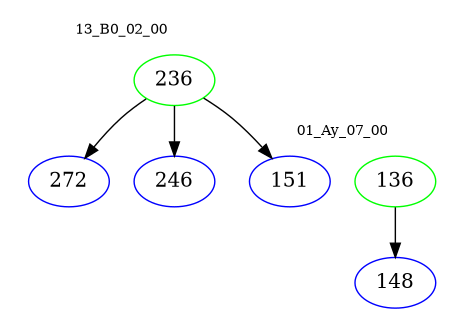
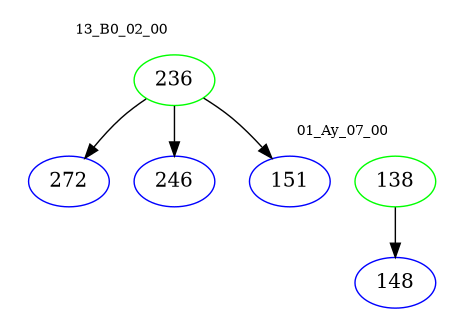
(395, 181) -> (395, 181)
